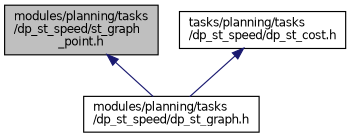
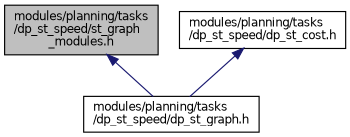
(81, 30) -> (81, 30)
(263, 30) -> (263, 30)
